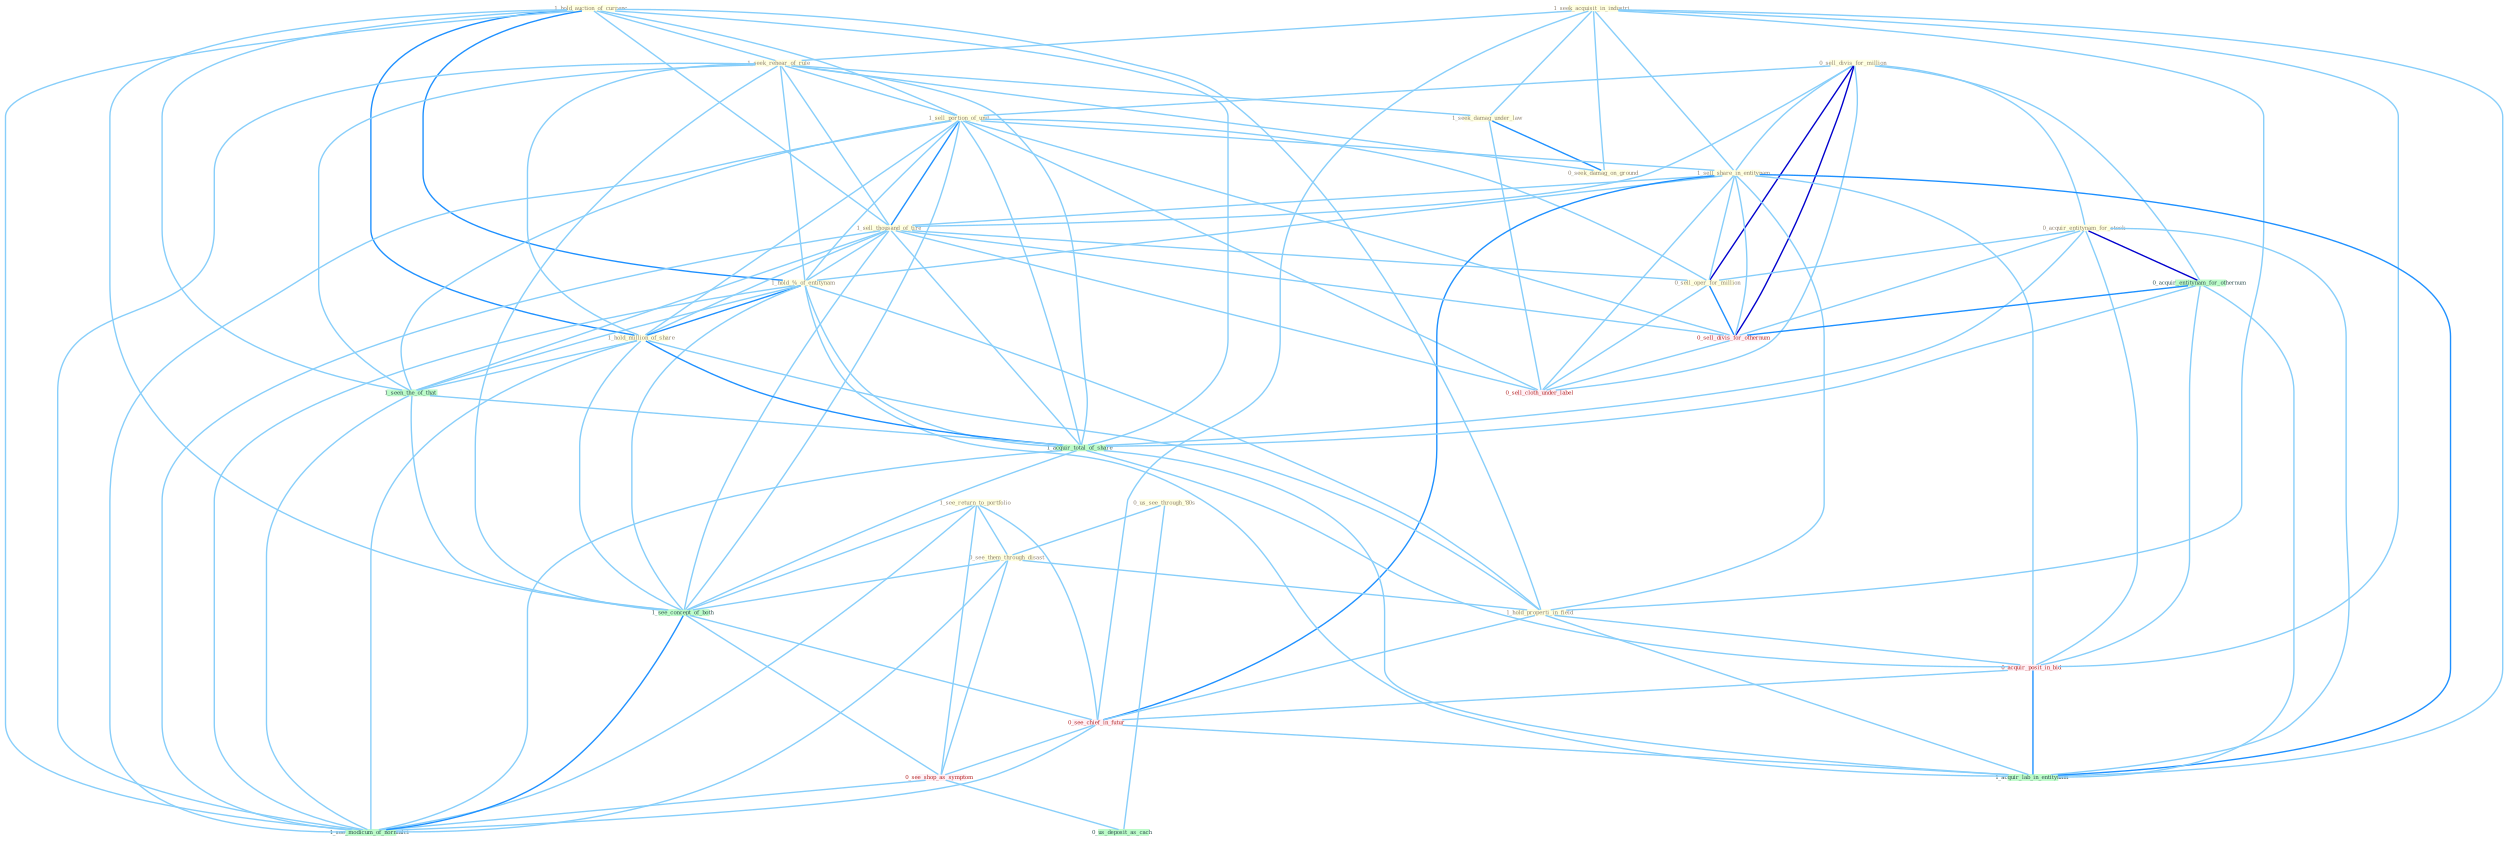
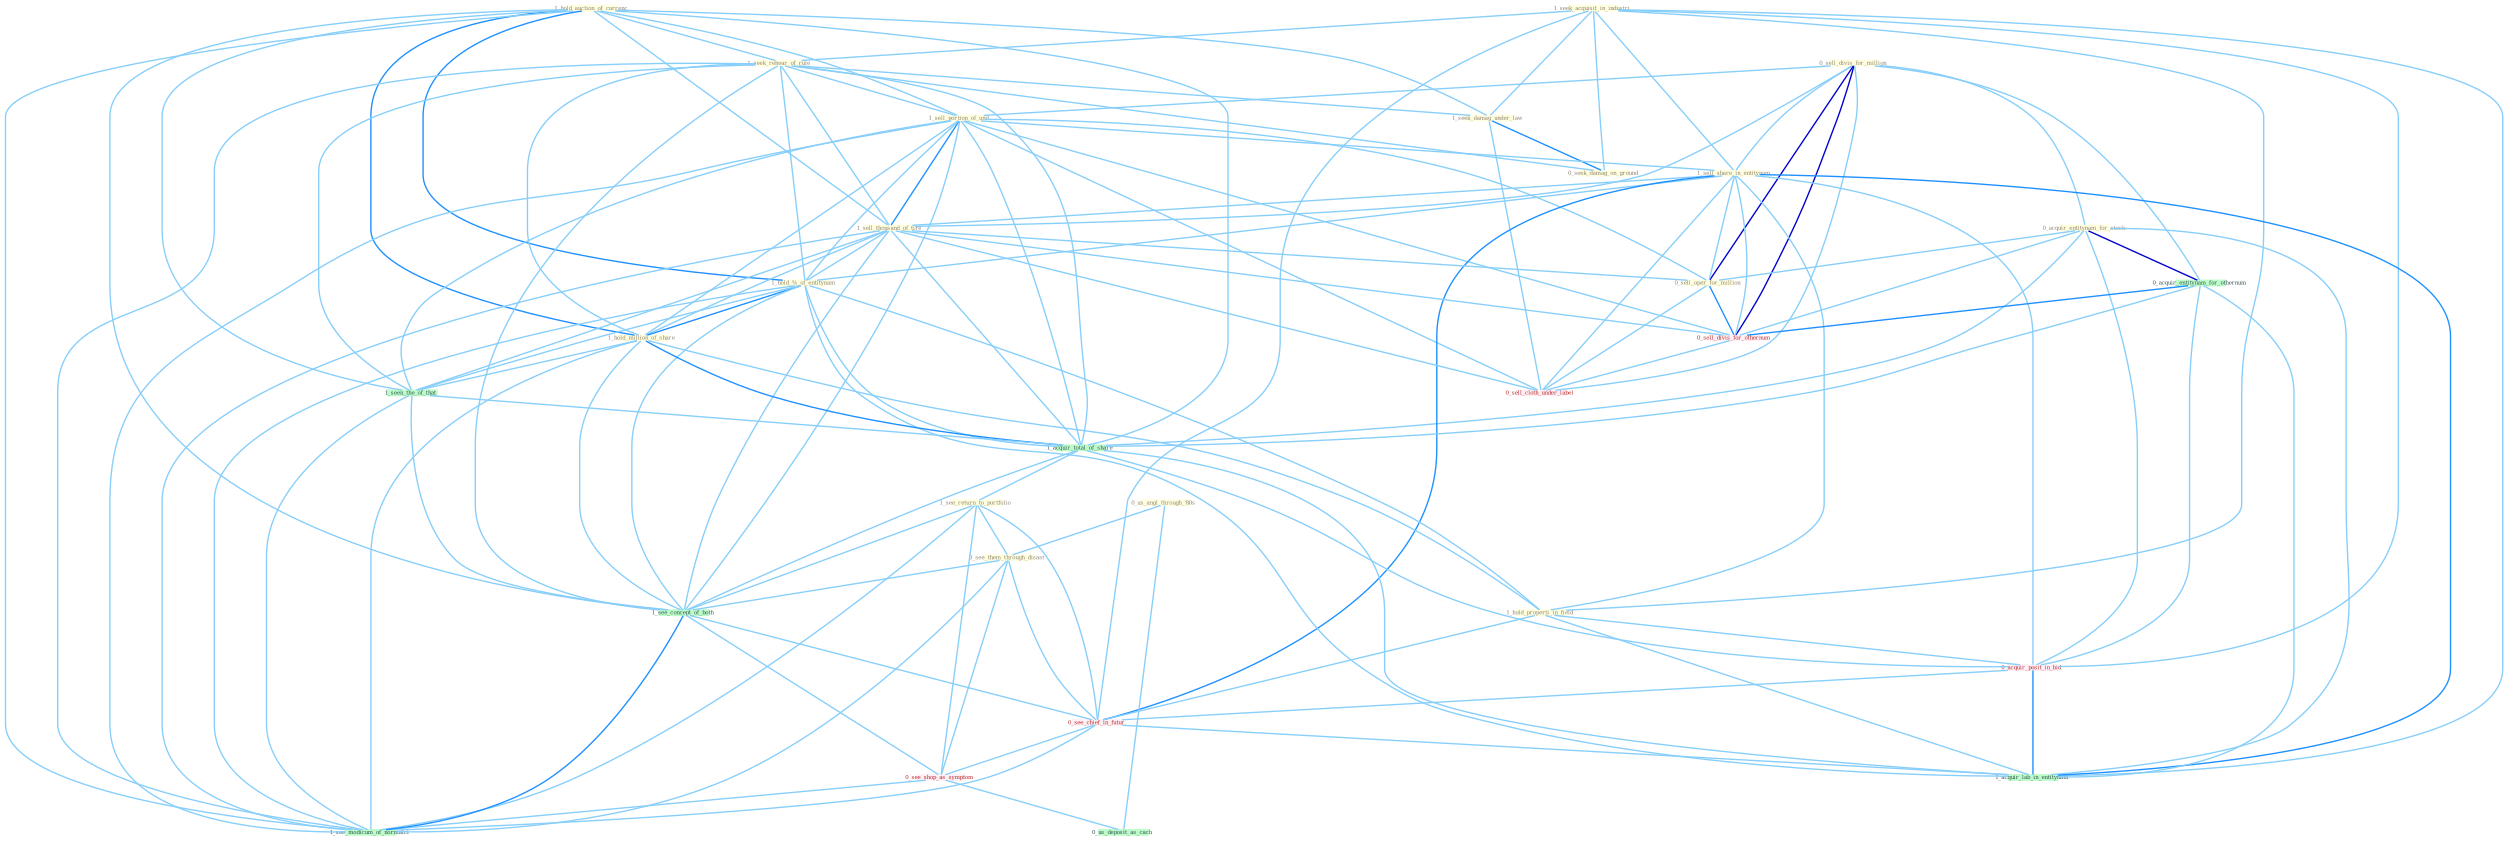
(1194, 81) -> (1058, 29)
(1165, 503) -> (1165, 503)
(626, 529) -> (1024, 478)
(1275, 585) -> (1040, 647)
